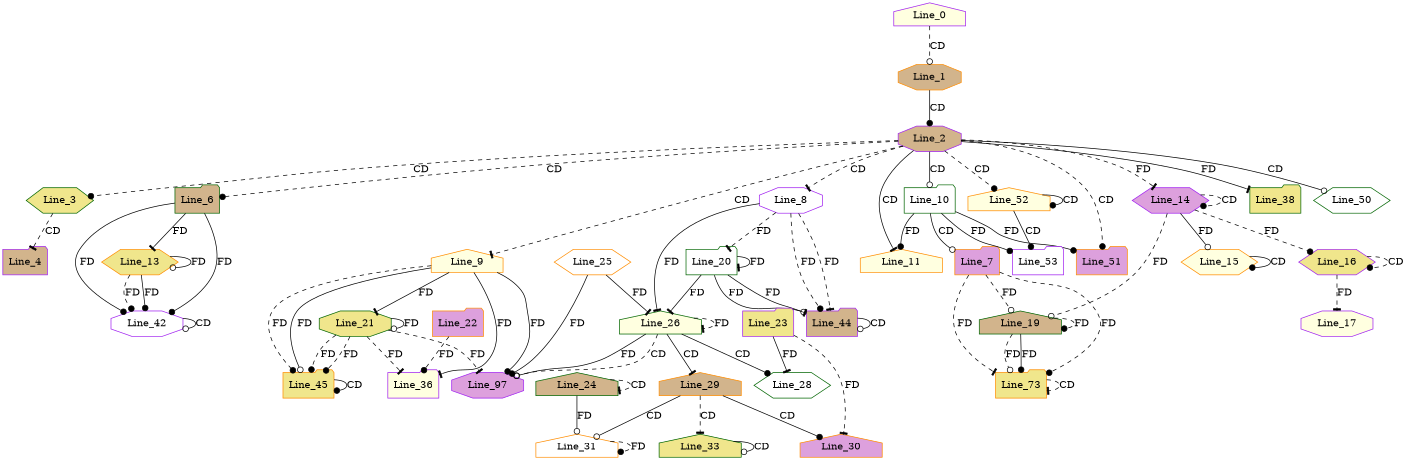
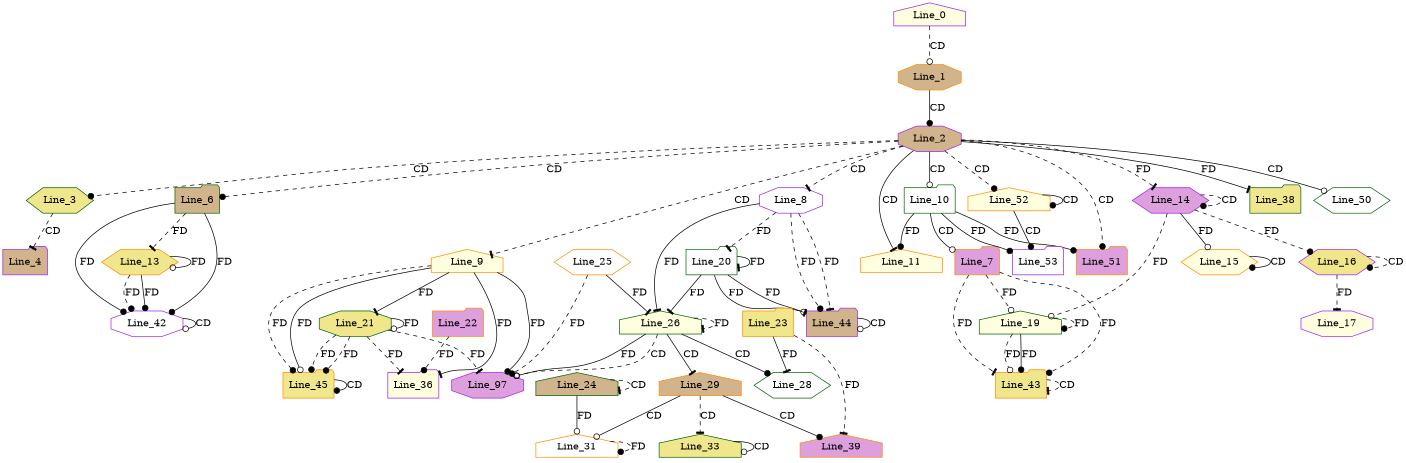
(170, 230) -> (170, 230)
(768, 324) -> (768, 324)
(1020, 324) -> (1020, 324)
(558, 329) -> (558, 329)
(1021, 385) -> (1021, 385)
(841, 447) -> (841, 447)
